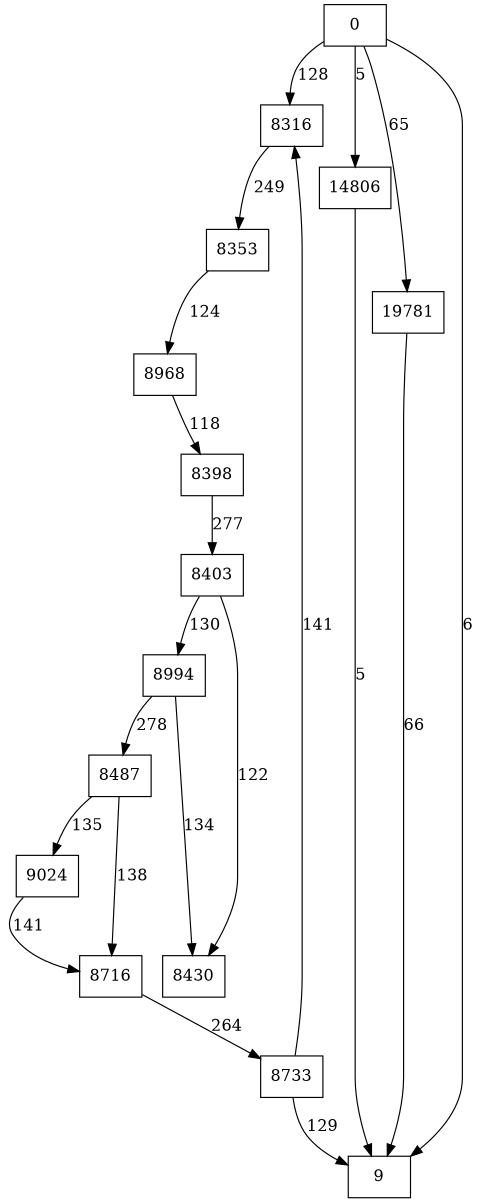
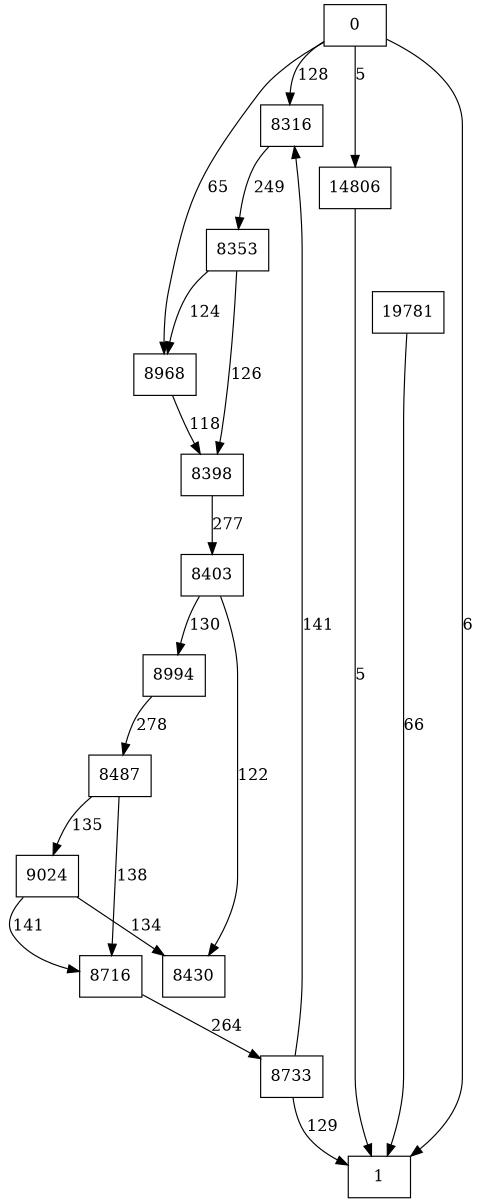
(392, 162) -> (206, 171)
none -> (231, 357)
(184, 820) -> (122, 927)
(379, 1177) -> (379, 1177)
